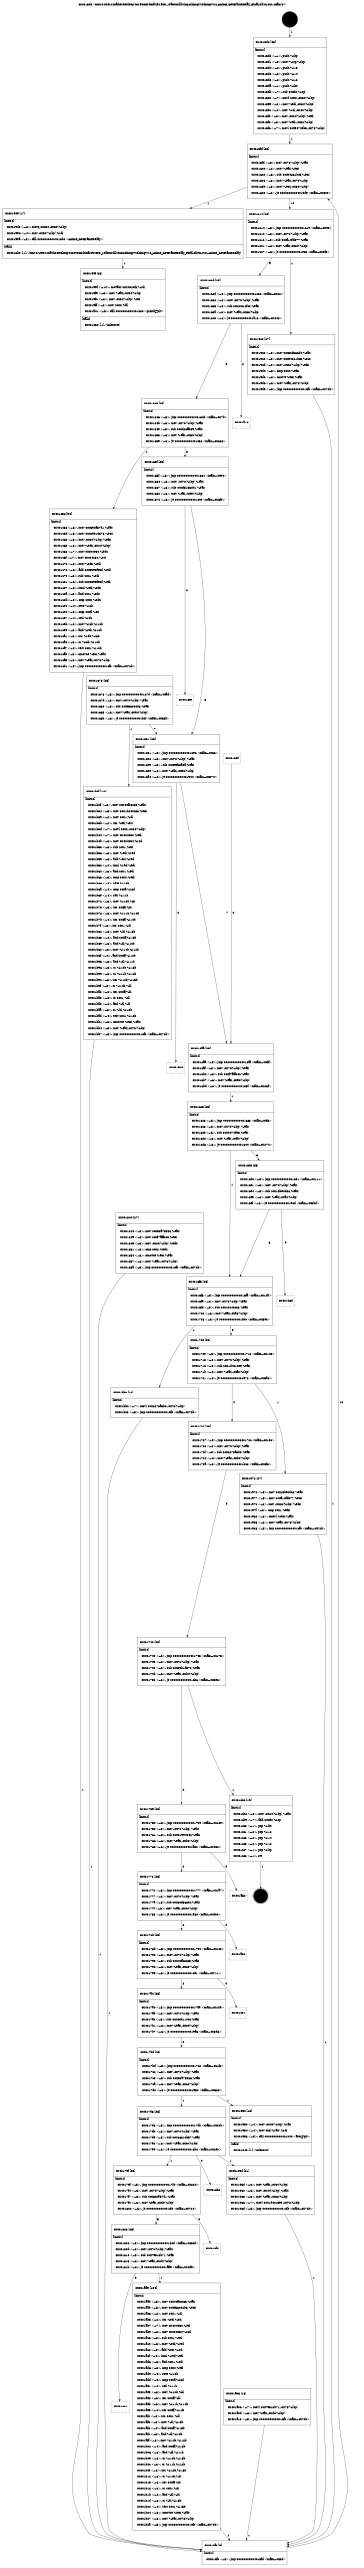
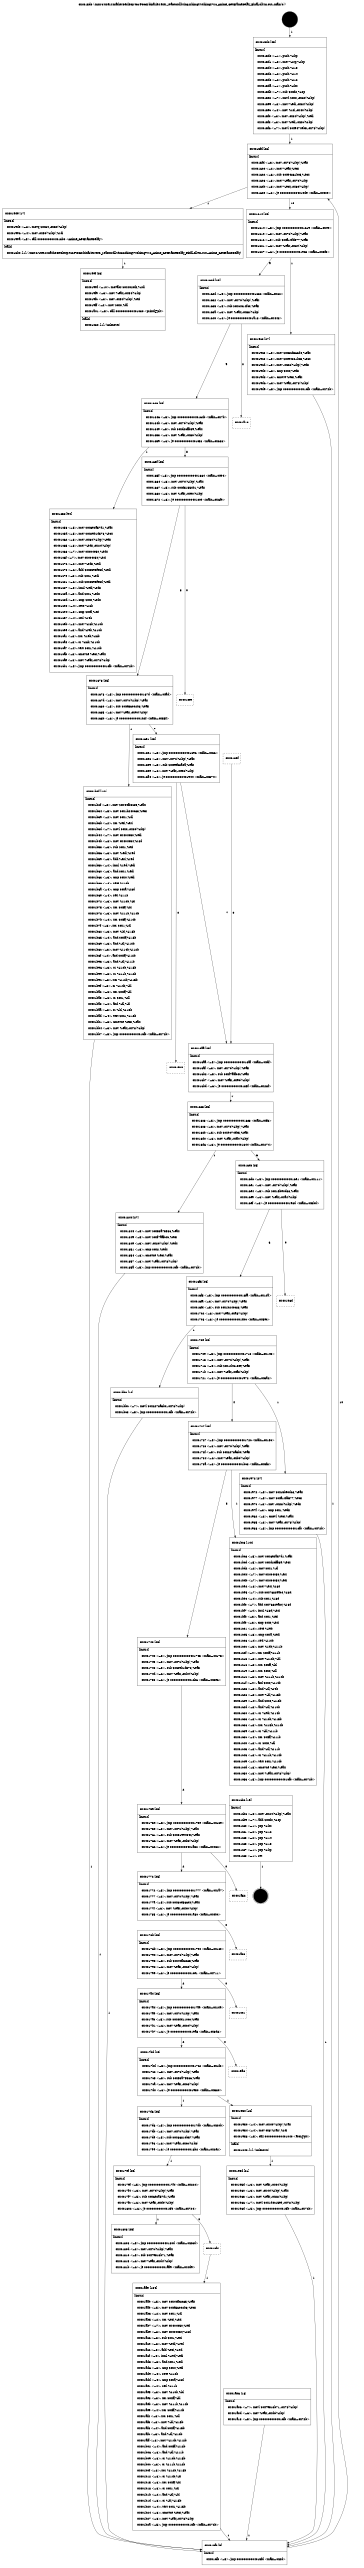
(205, 619) -> (160, 590)
(230, 1213) -> (197, 1181)
(231, 1329) -> none
(81, 1661) -> none
none -> (273, 1661)
(207, 1741) -> none
(182, 1924) -> none
none -> (238, 2072)
(225, 2160) -> (270, 2160)
(213, 2190) -> none
(158, 2219) -> (158, 2219)
(159, 2277) -> (207, 2268)
(120, 2407) -> none
